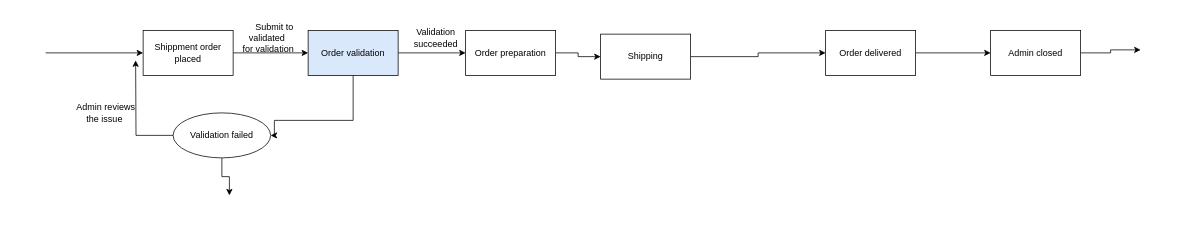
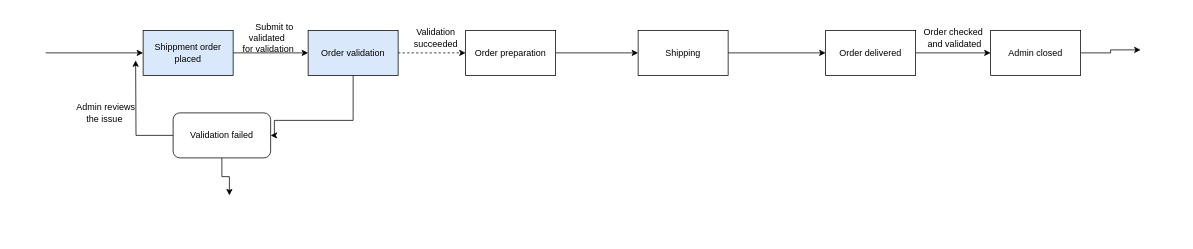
none -> (953, 38)
(188, 53) -> (188, 53)
(429, 53) -> (429, 53)
(645, 57) -> (683, 53)
(222, 135) -> (222, 135)
